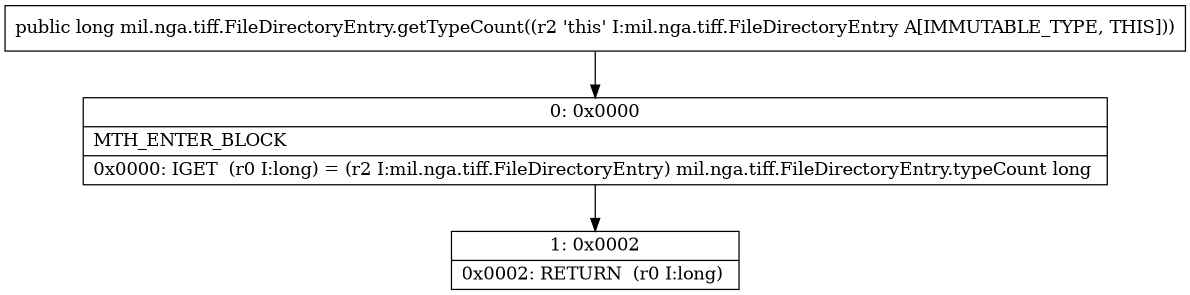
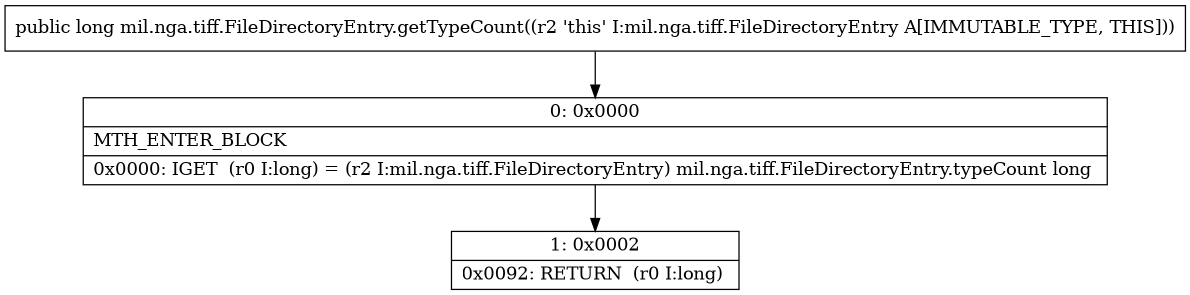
(595, 274) -> (595, 274)
